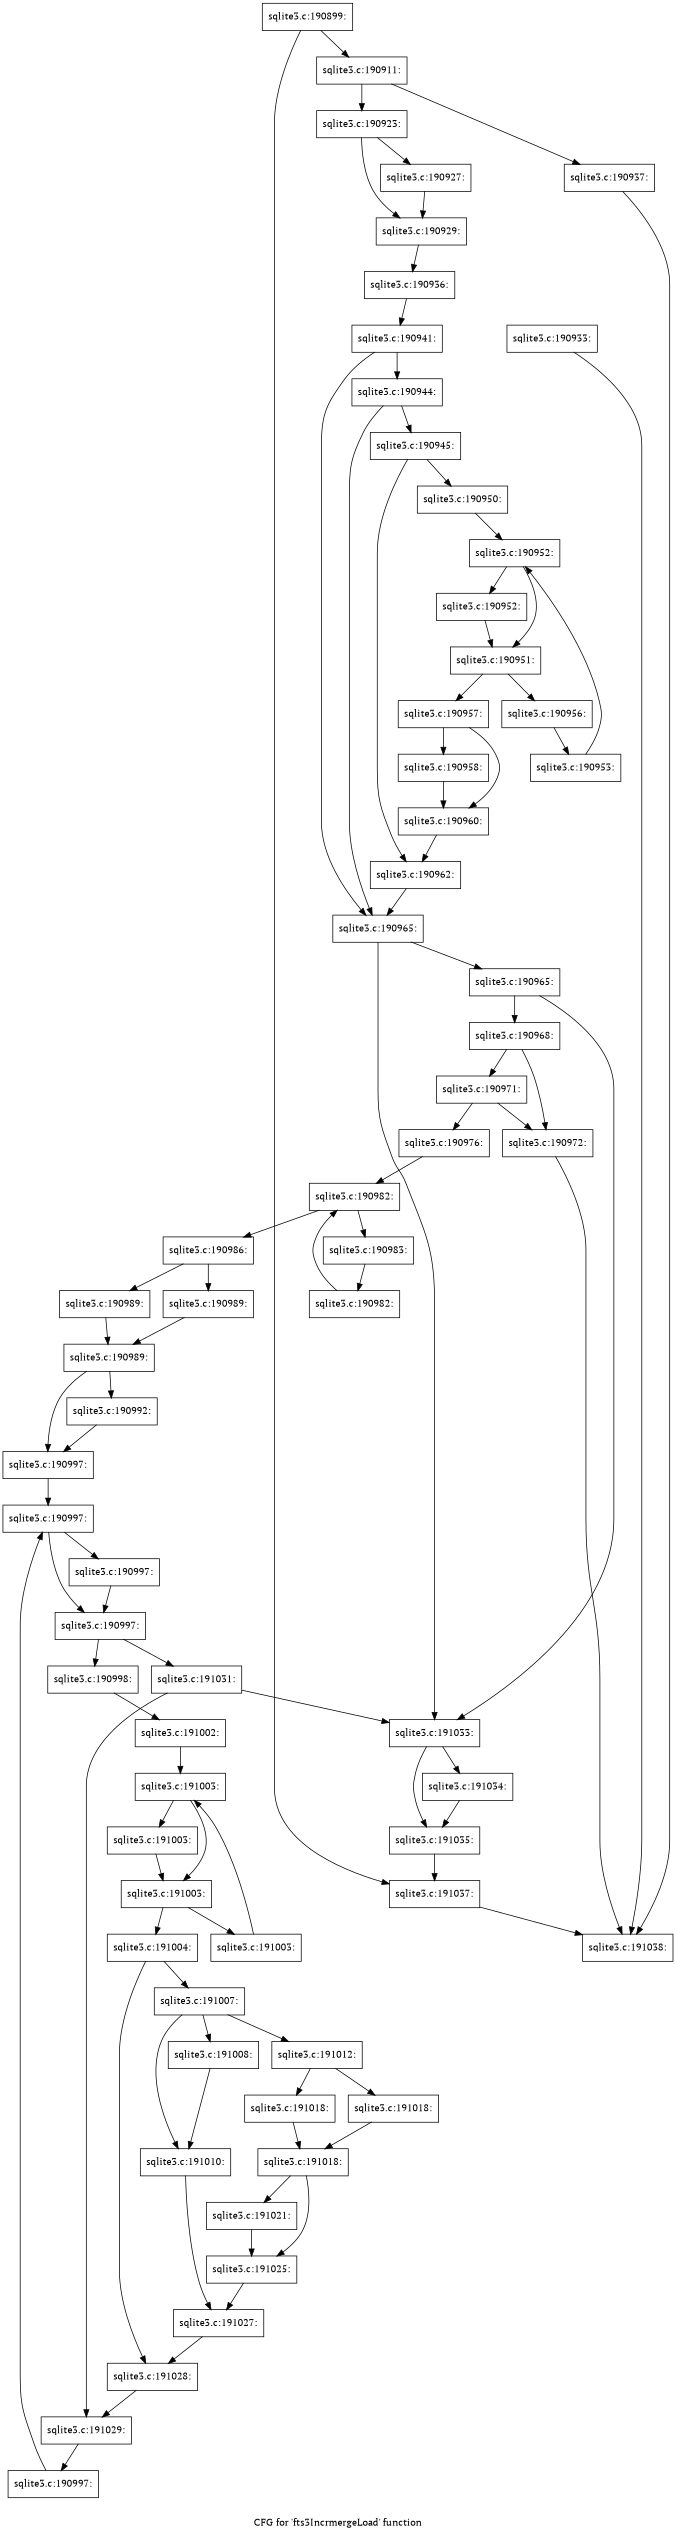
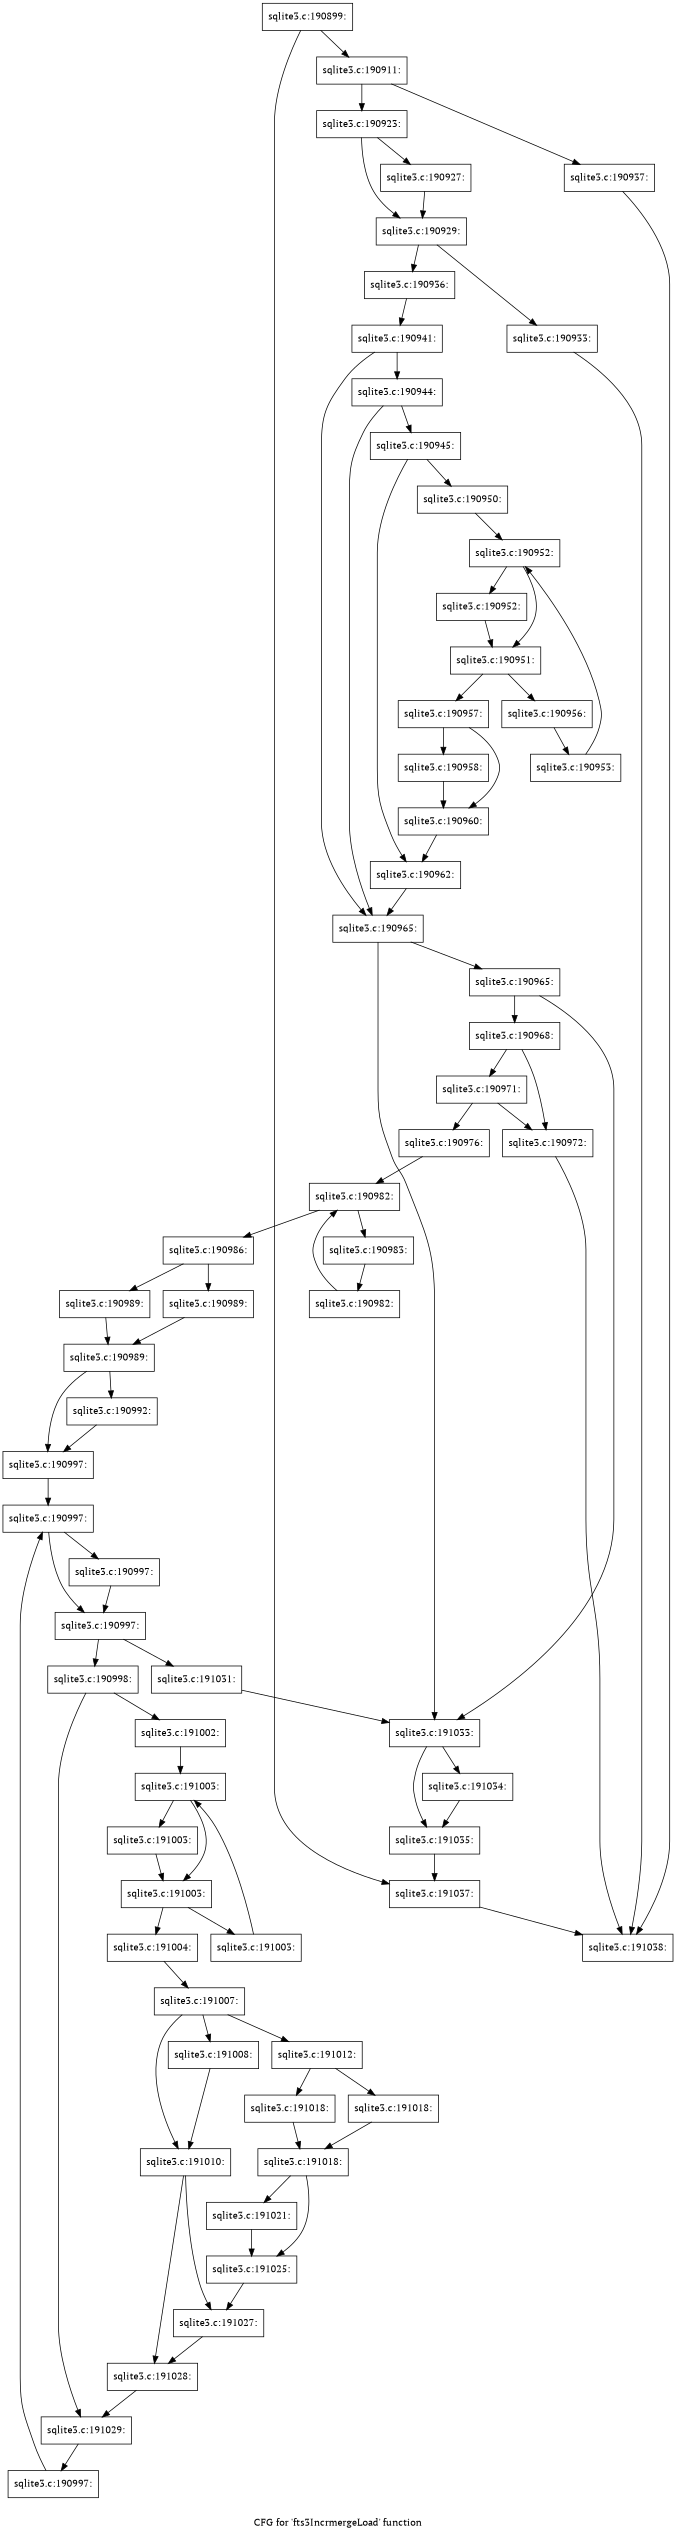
none -> (484, 283)
(86, 2033) -> (58, 2050)
(119, 2159) -> (170, 2266)
